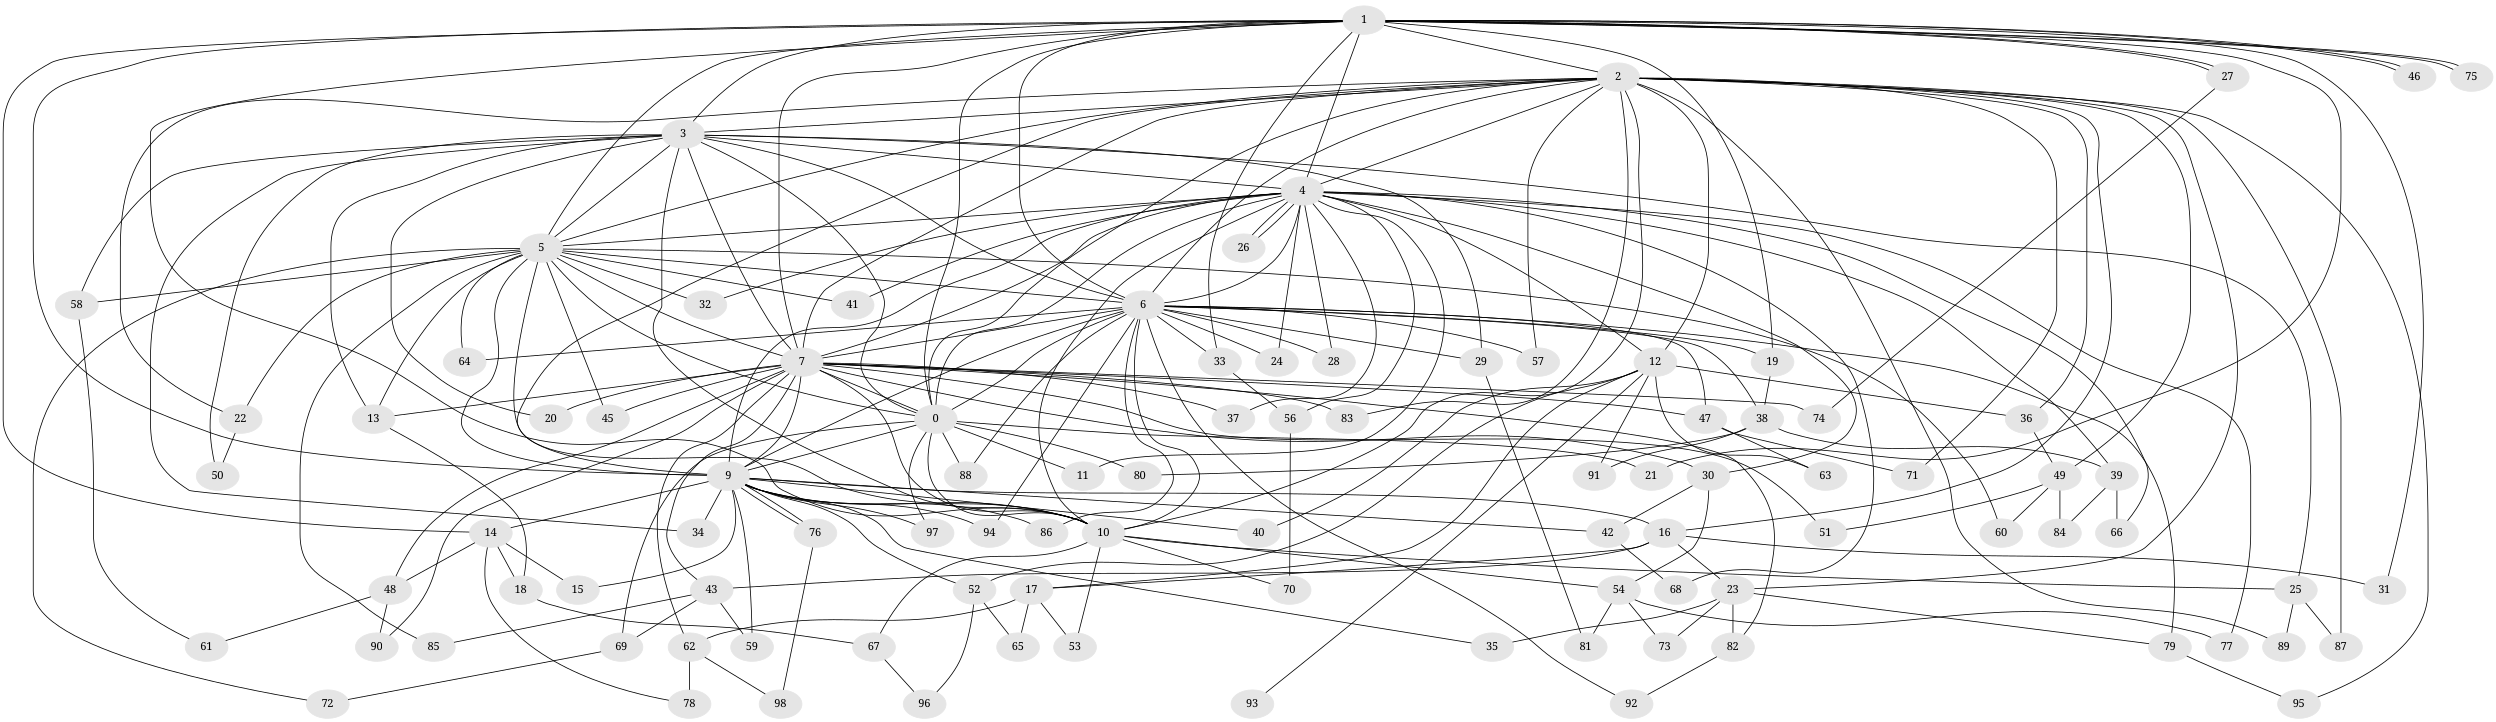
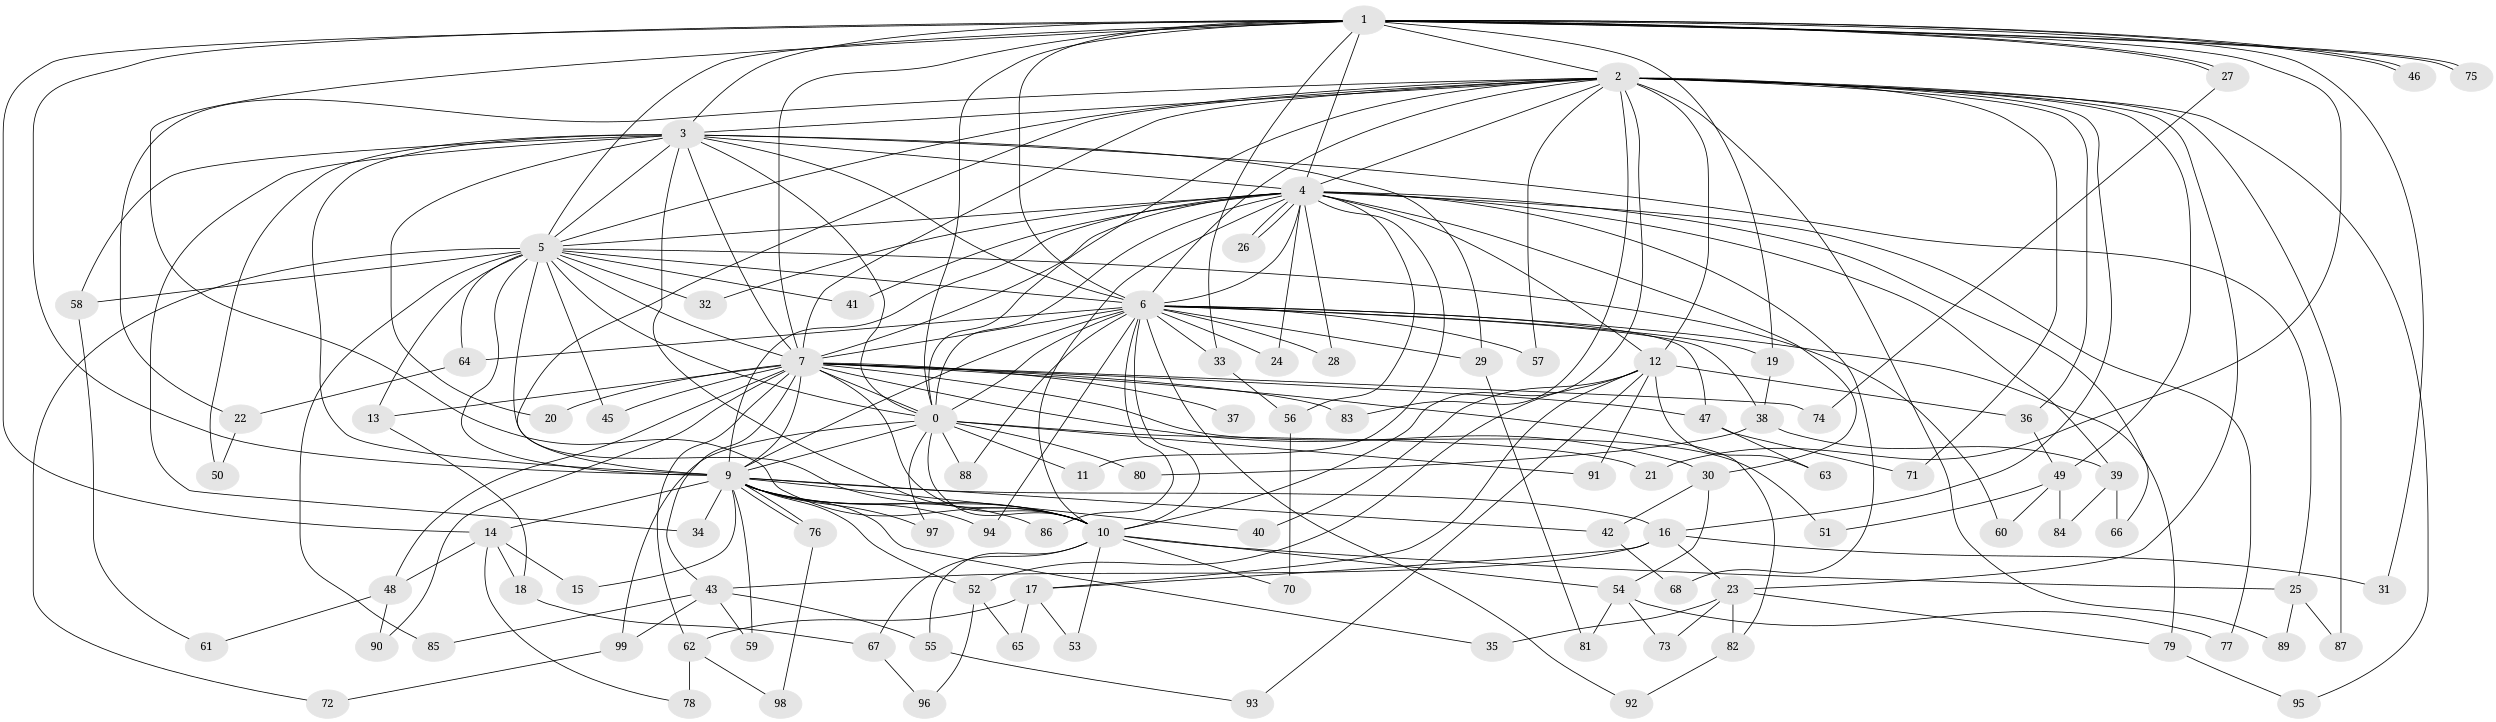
(401, 187) -> (320, 326)
(359, 287) -> (353, 391)
(1376, 336) -> none
(1658, 452) -> (1265, 448)
(621, 647) -> (621, 647)
none -> (931, 647)
